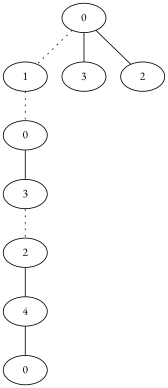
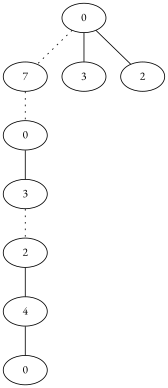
(25, 77) -> (25, 77)
